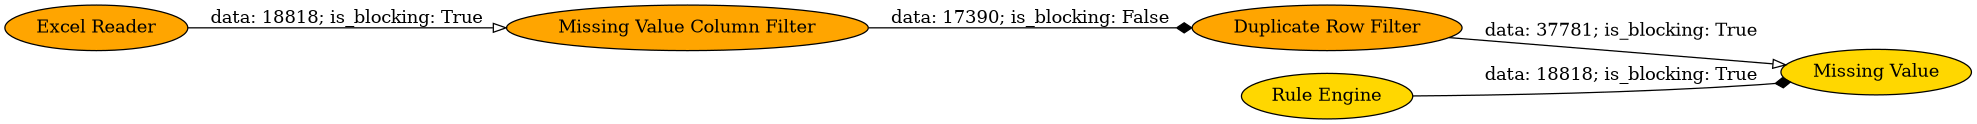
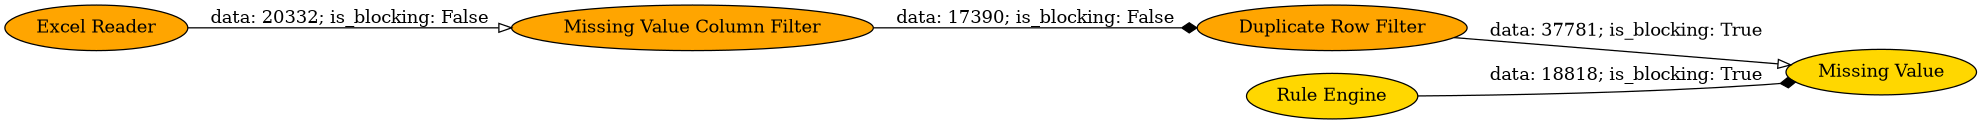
(347, 18) -> (350, 18)
